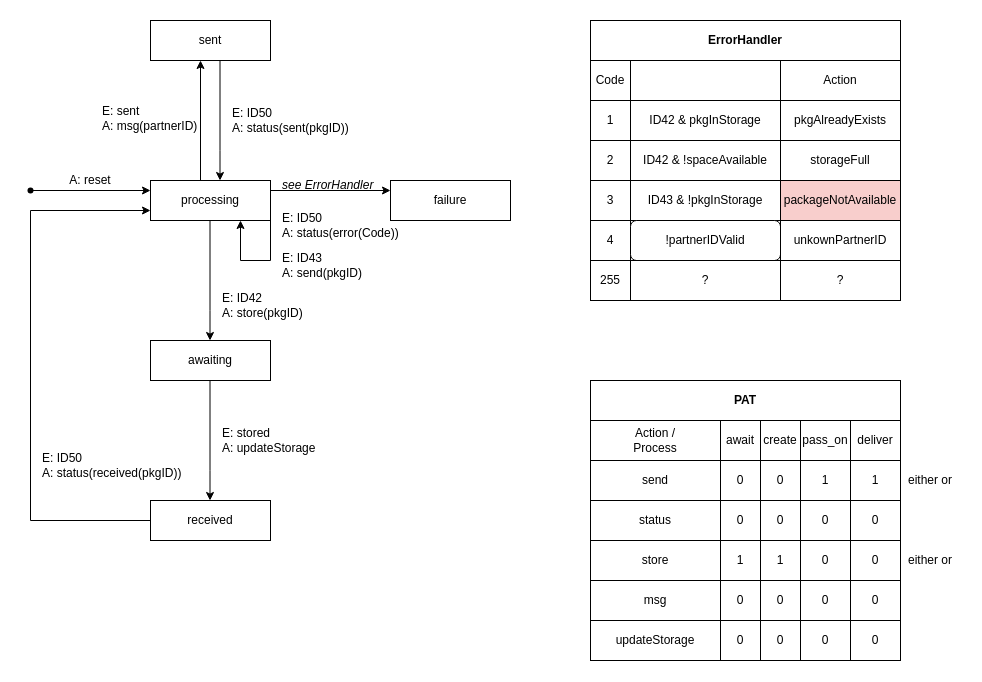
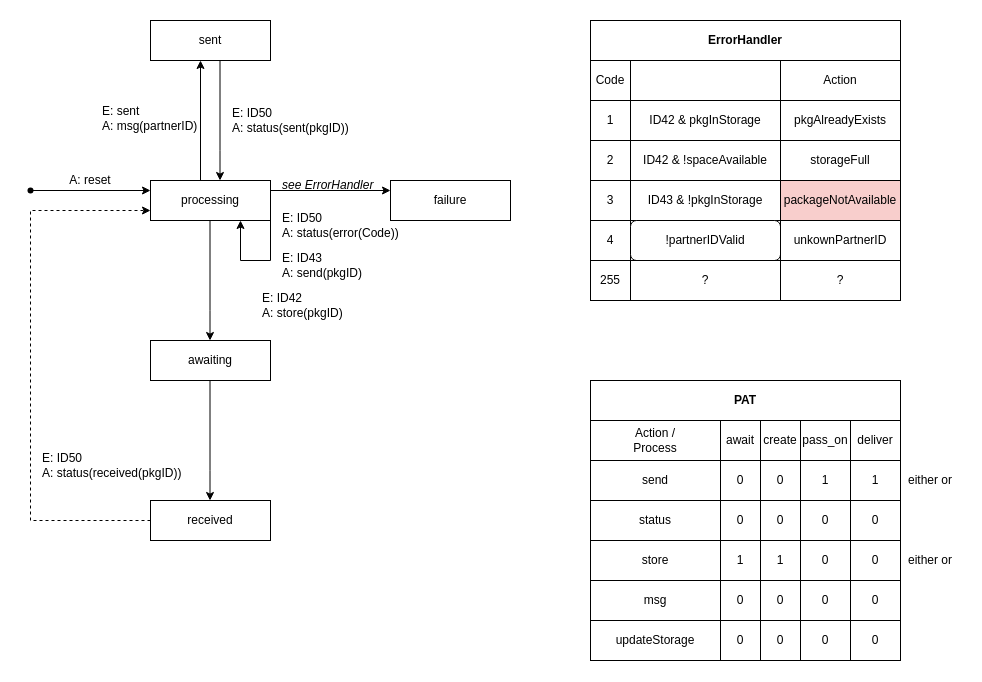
(281, 306) -> (321, 306)
(31, 370) -> (31, 370)
(281, 441) -> none
